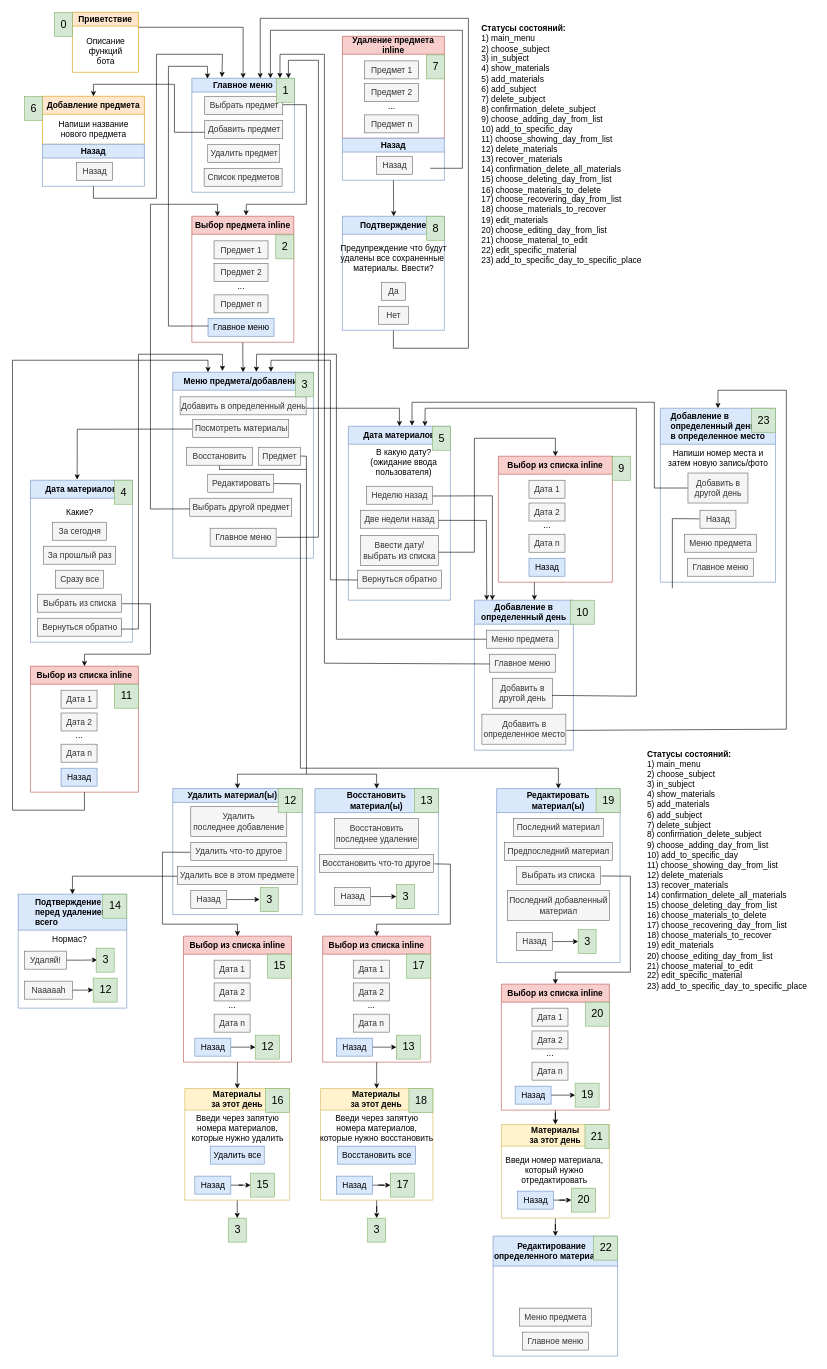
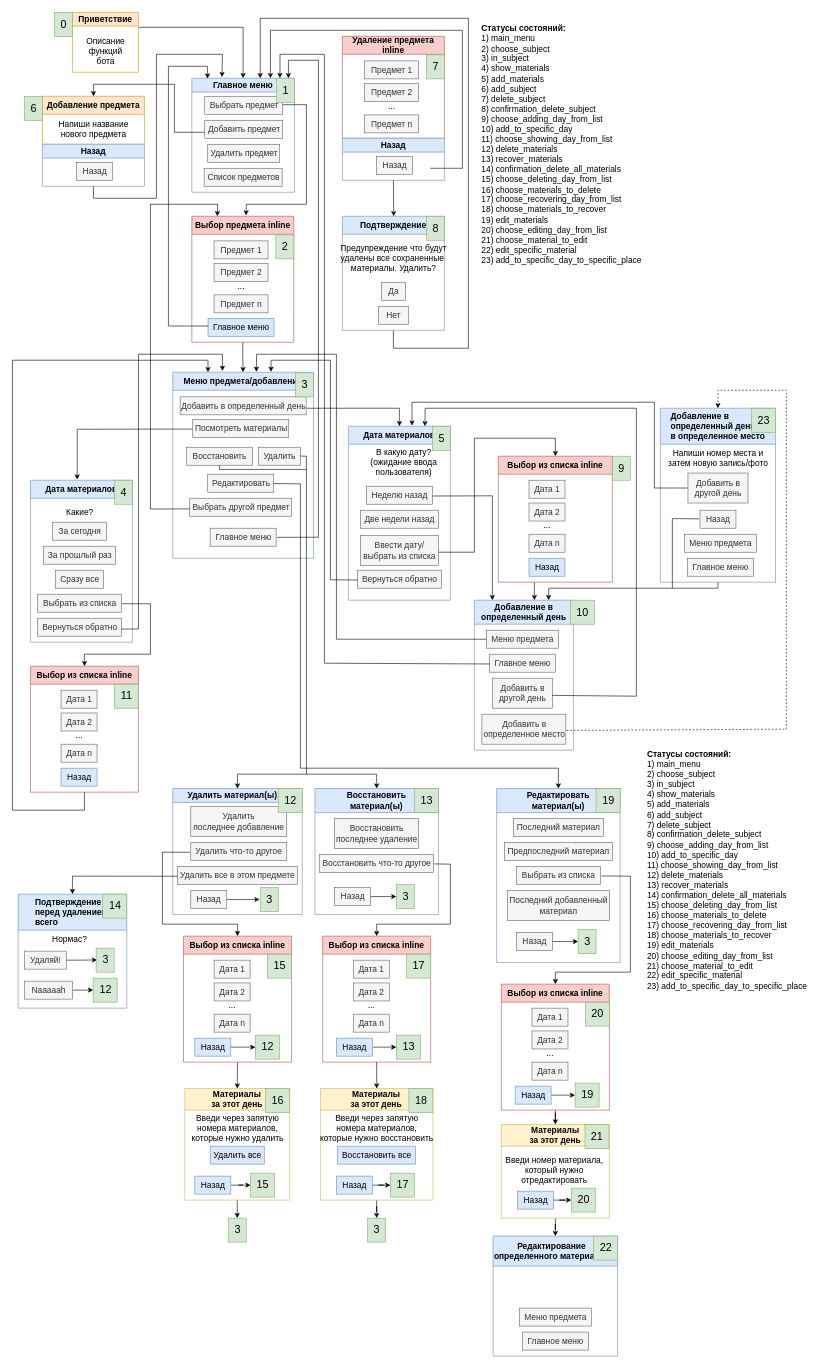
(394, 258) -> (394, 258)
(280, 456) -> (280, 456)
(486, 529) -> none
none -> (549, 594)
(786, 630) -> (786, 630)
